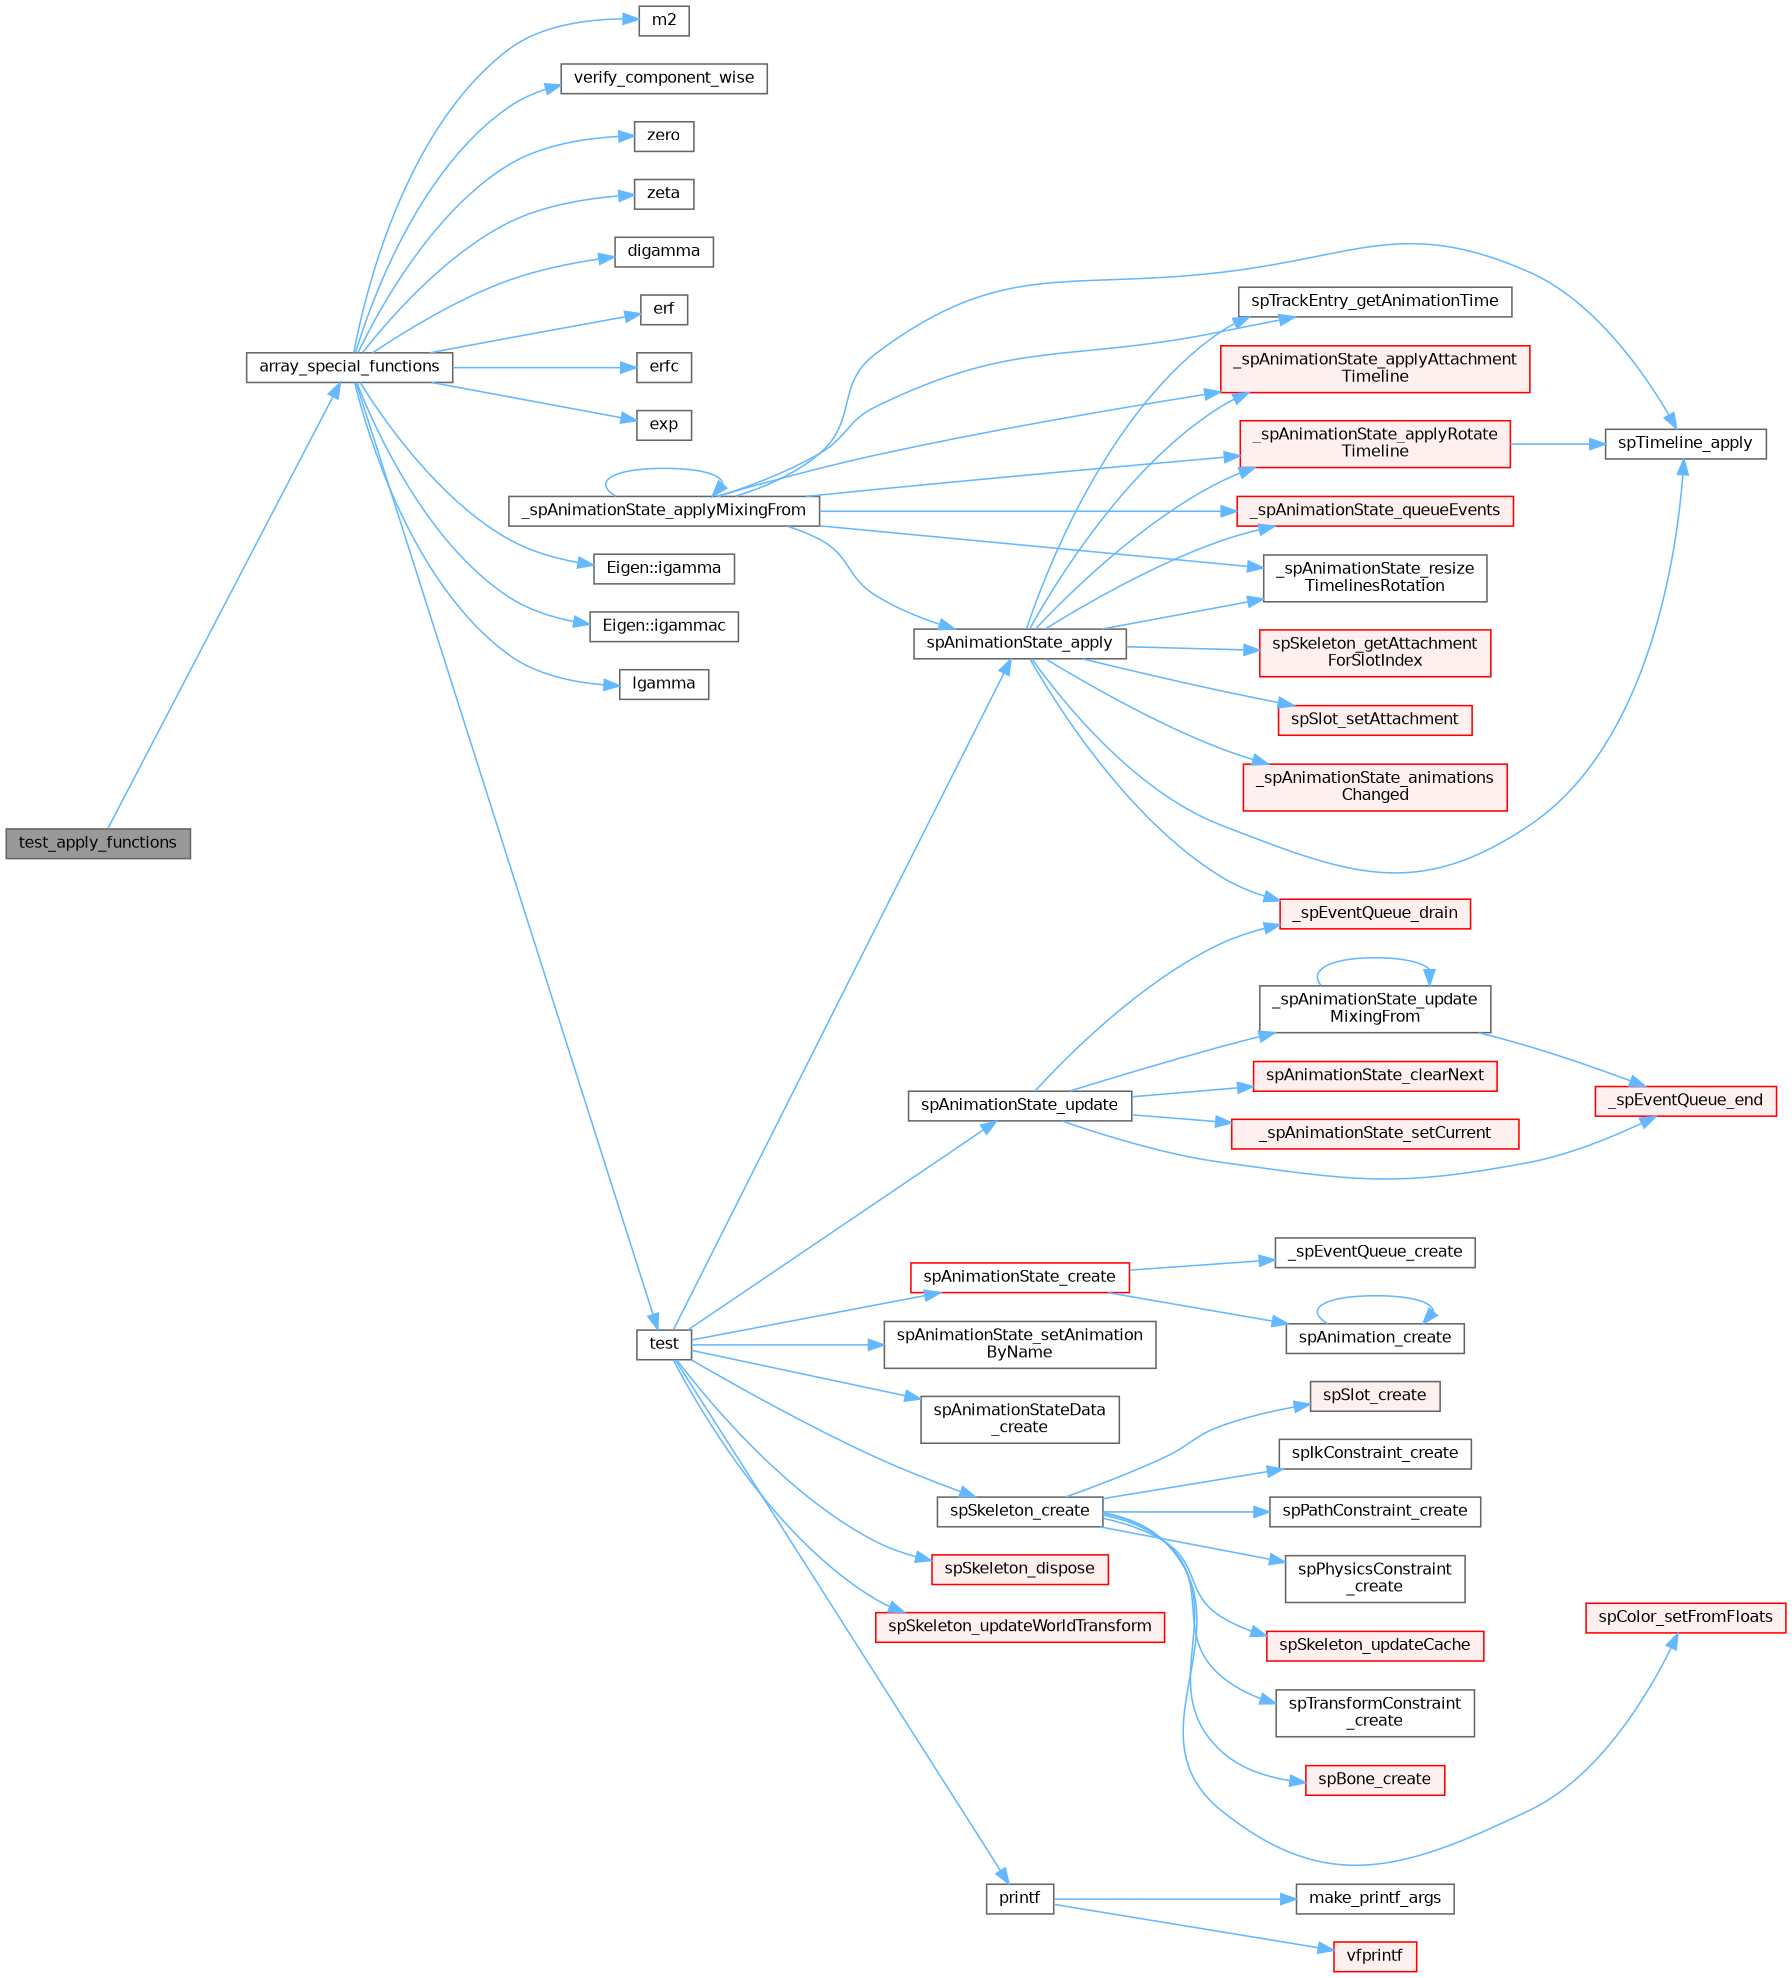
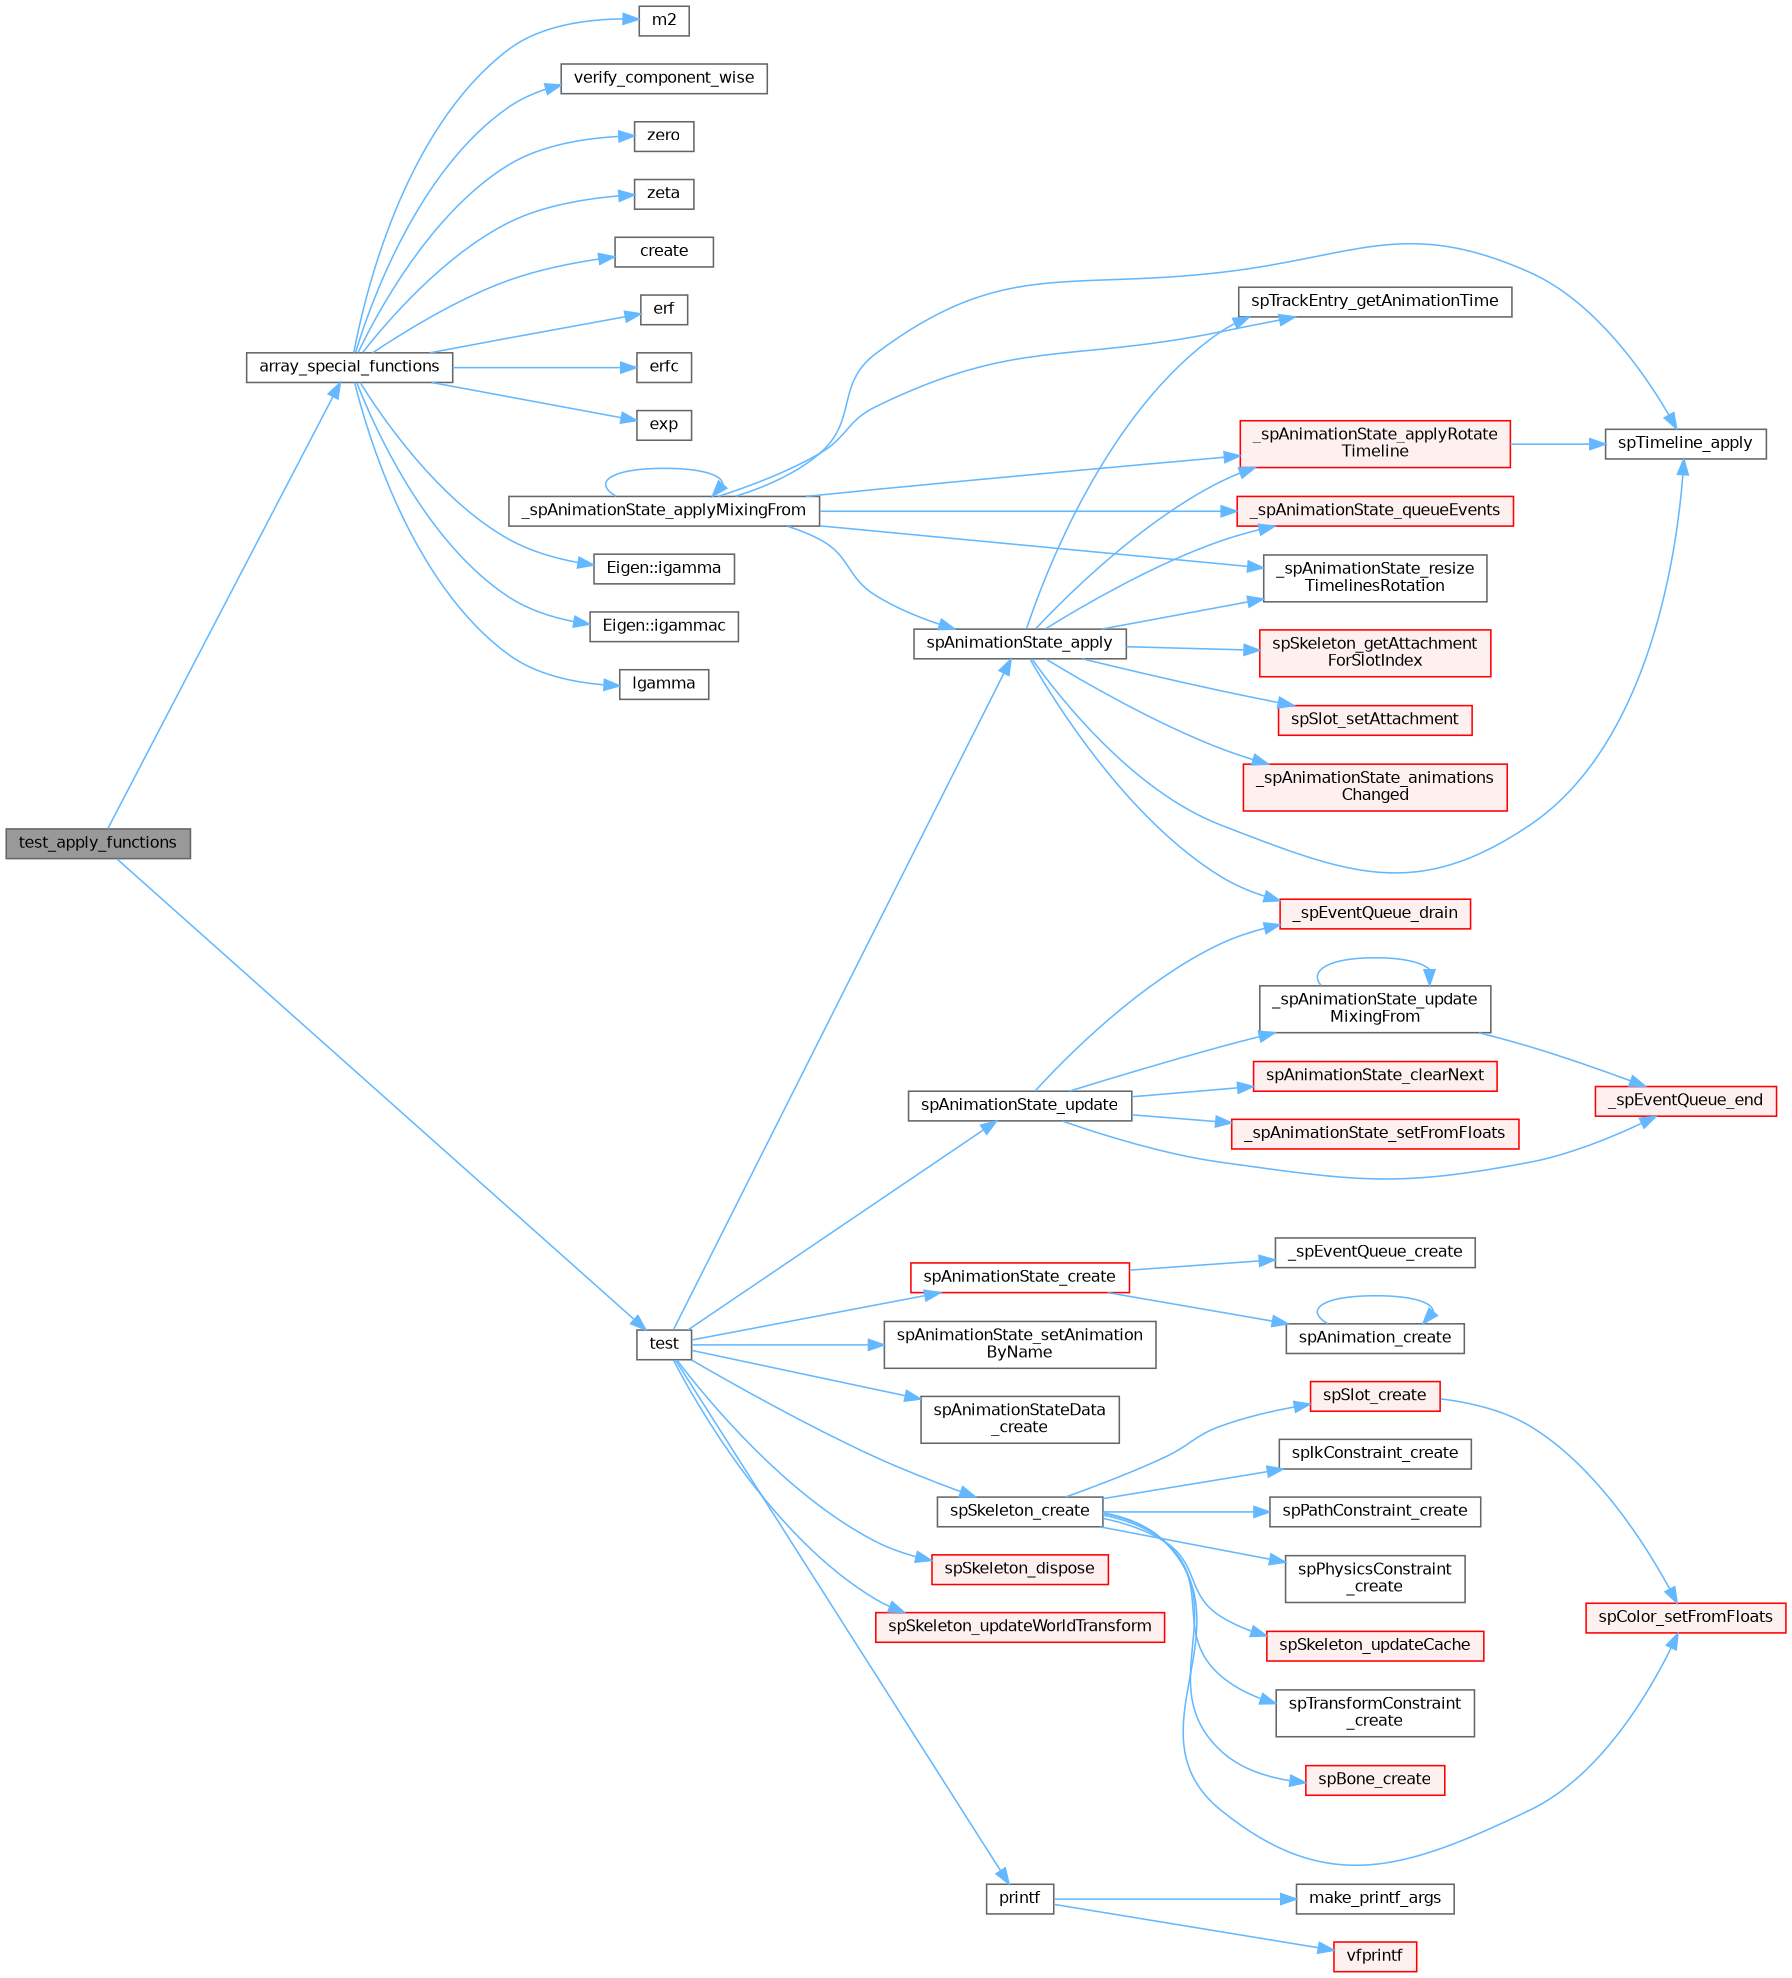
(664, 252) -> (664, 252)
(1375, 369) -> none
(505, 849) -> (375, 1089)
(1375, 1134) -> (1375, 1134)
(1375, 1396) -> (1375, 1396)
none -> (1578, 1464)
